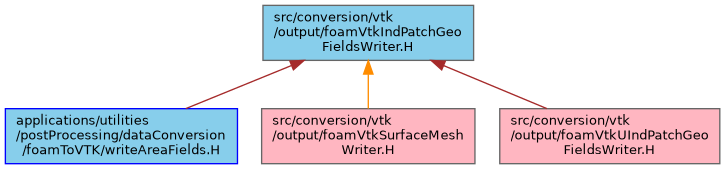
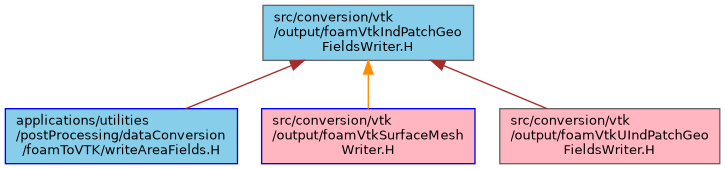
(368, 136) -> (368, 136)
